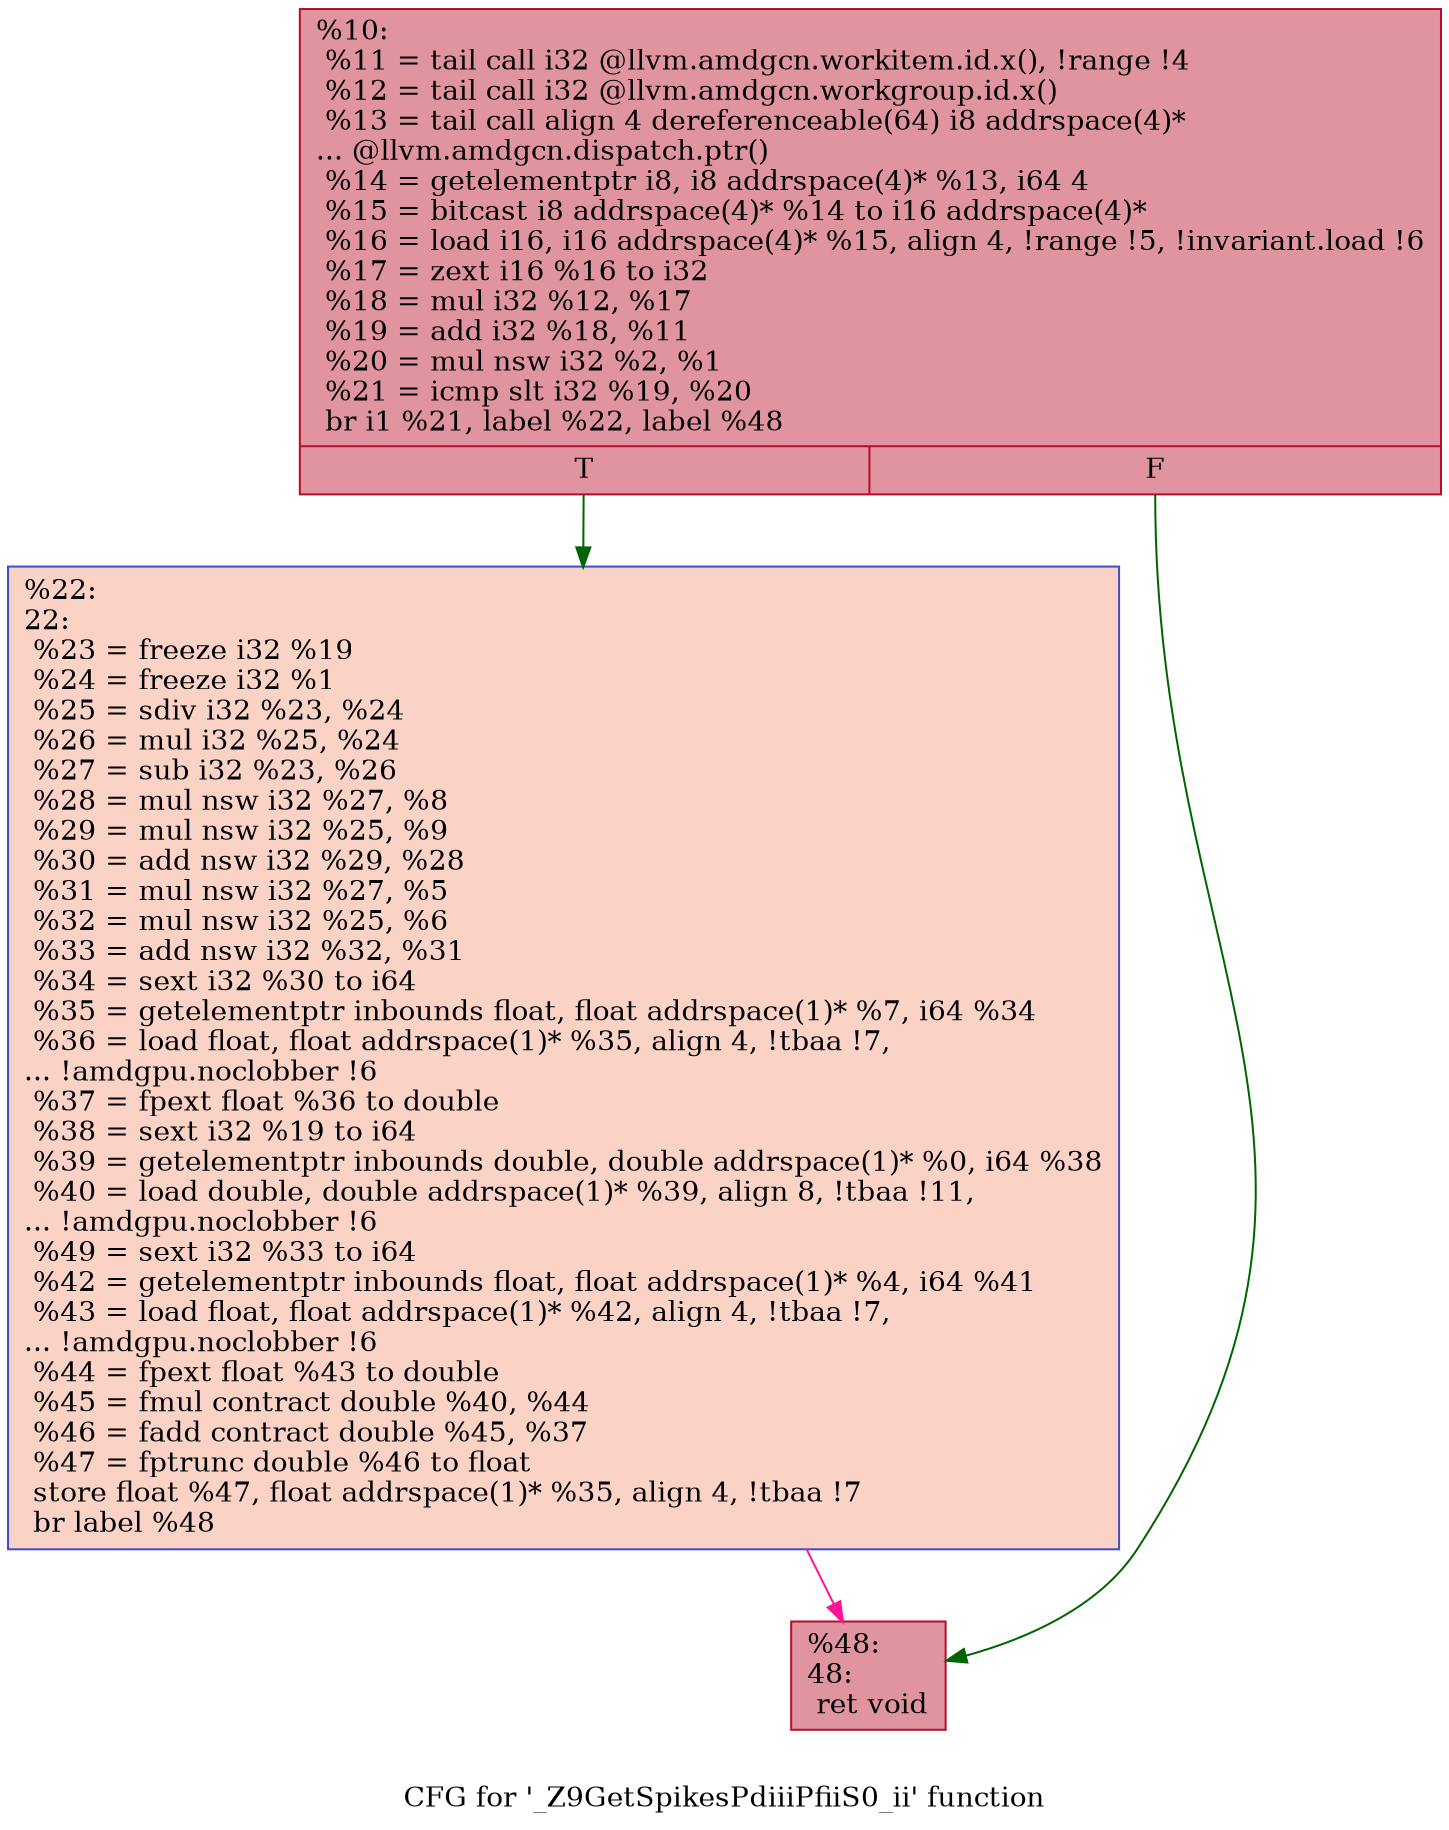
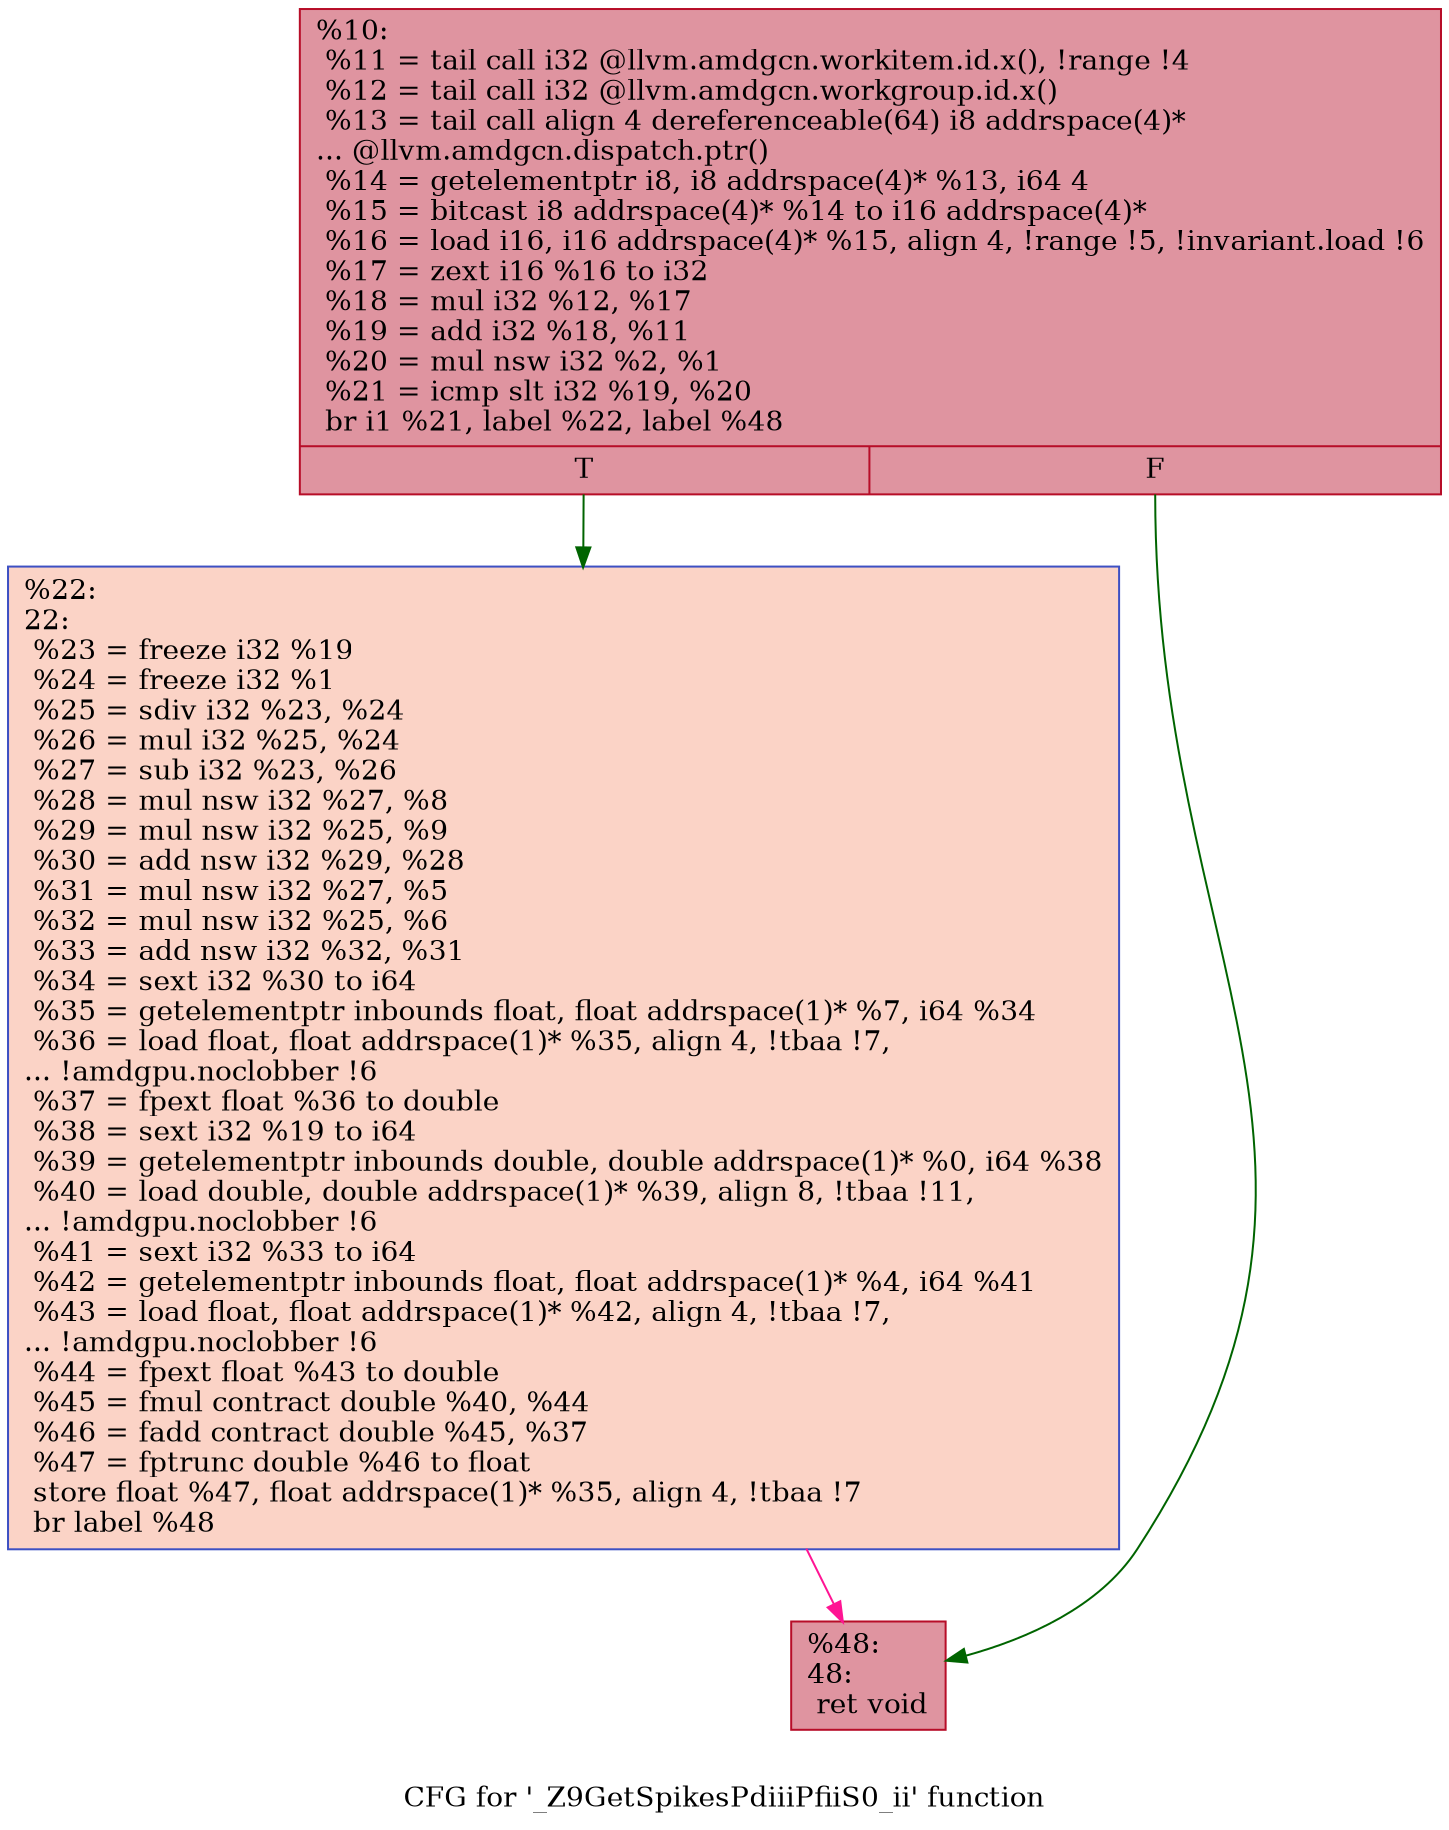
(221, 1252) -> (221, 1252)
